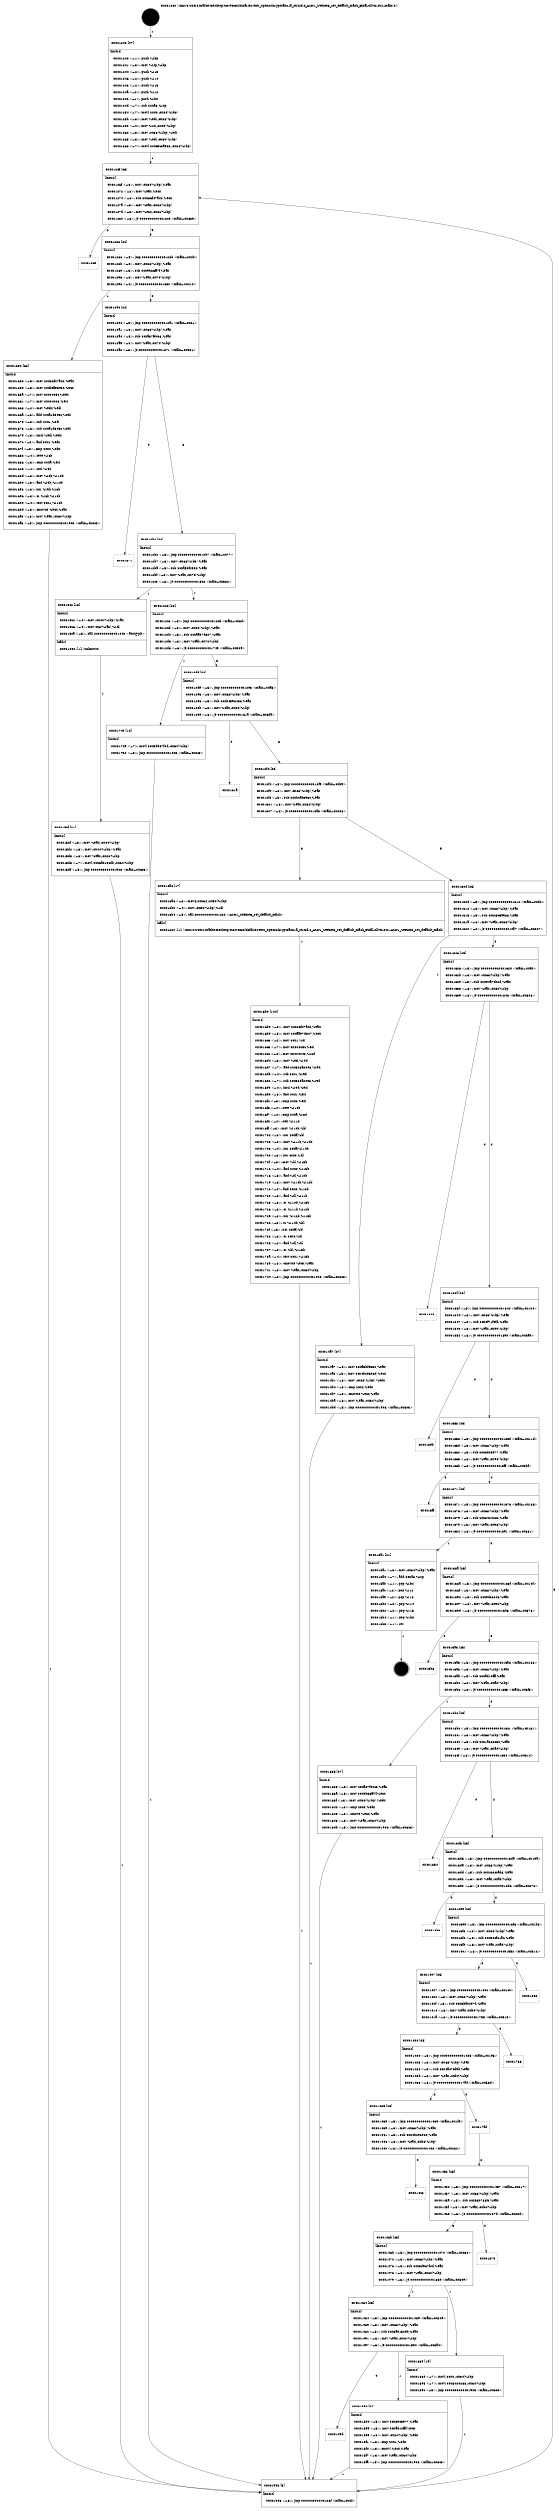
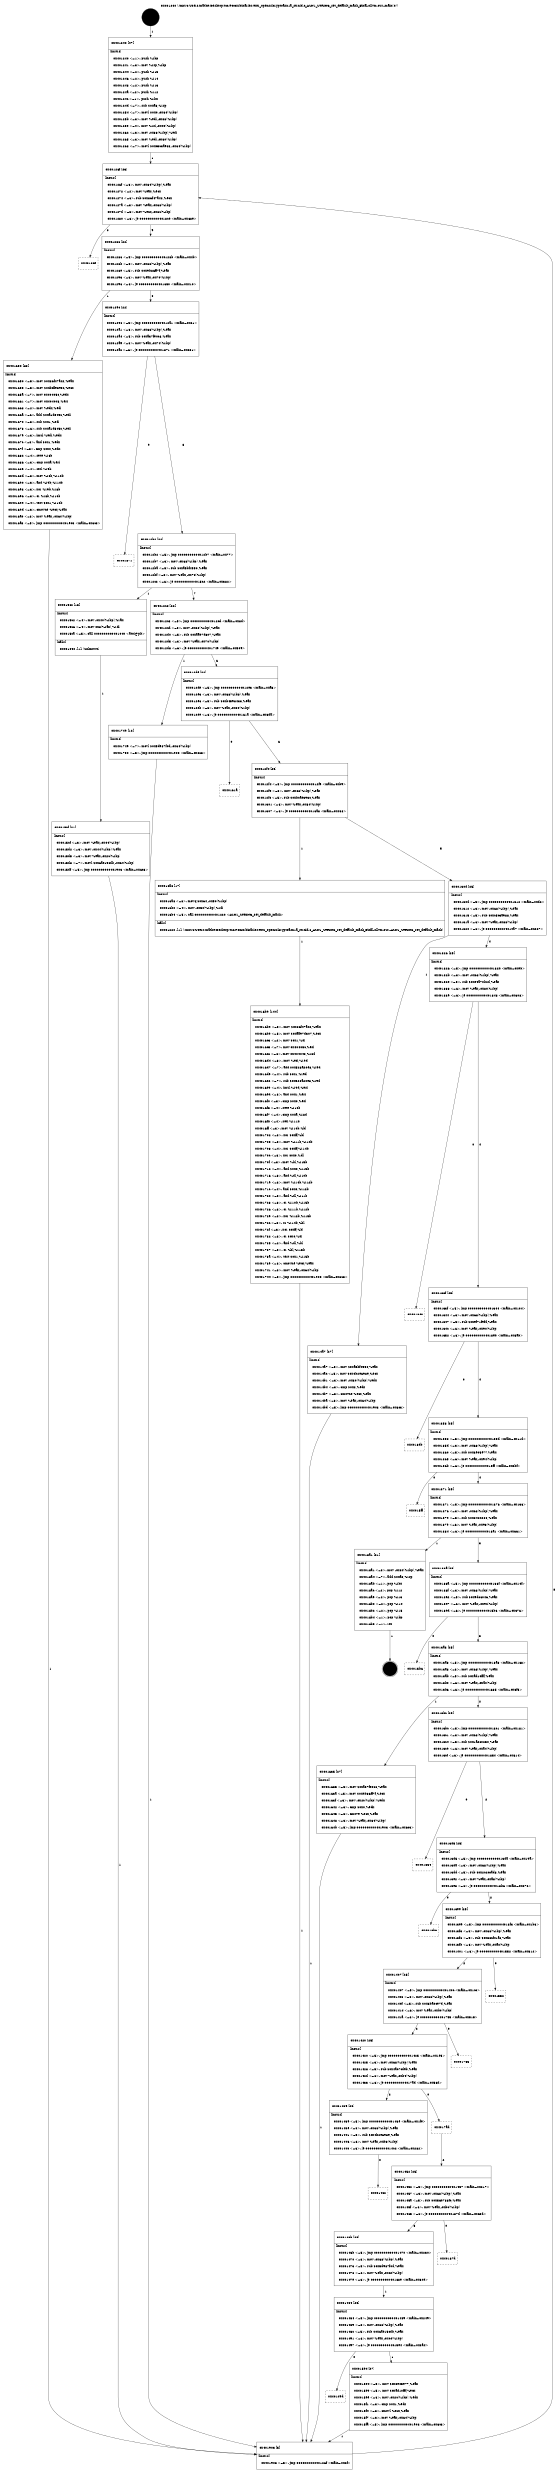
(301, 849) -> (301, 849)
(455, 2376) -> none
